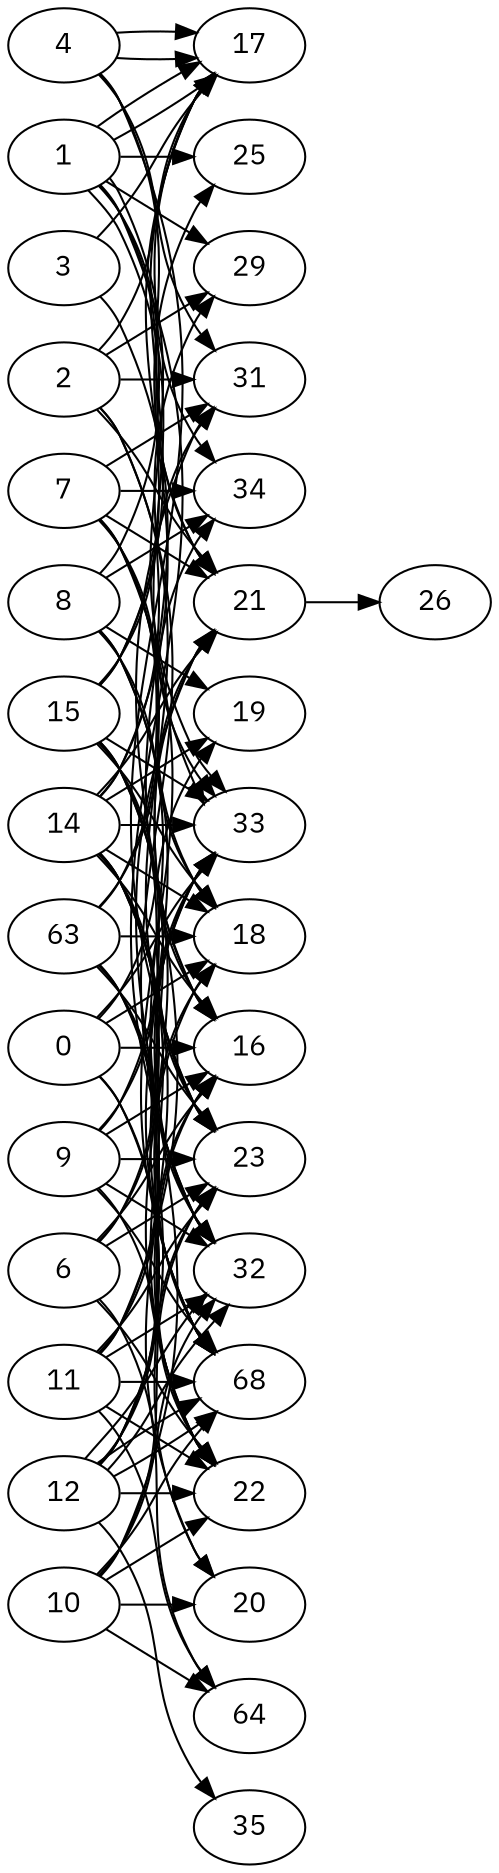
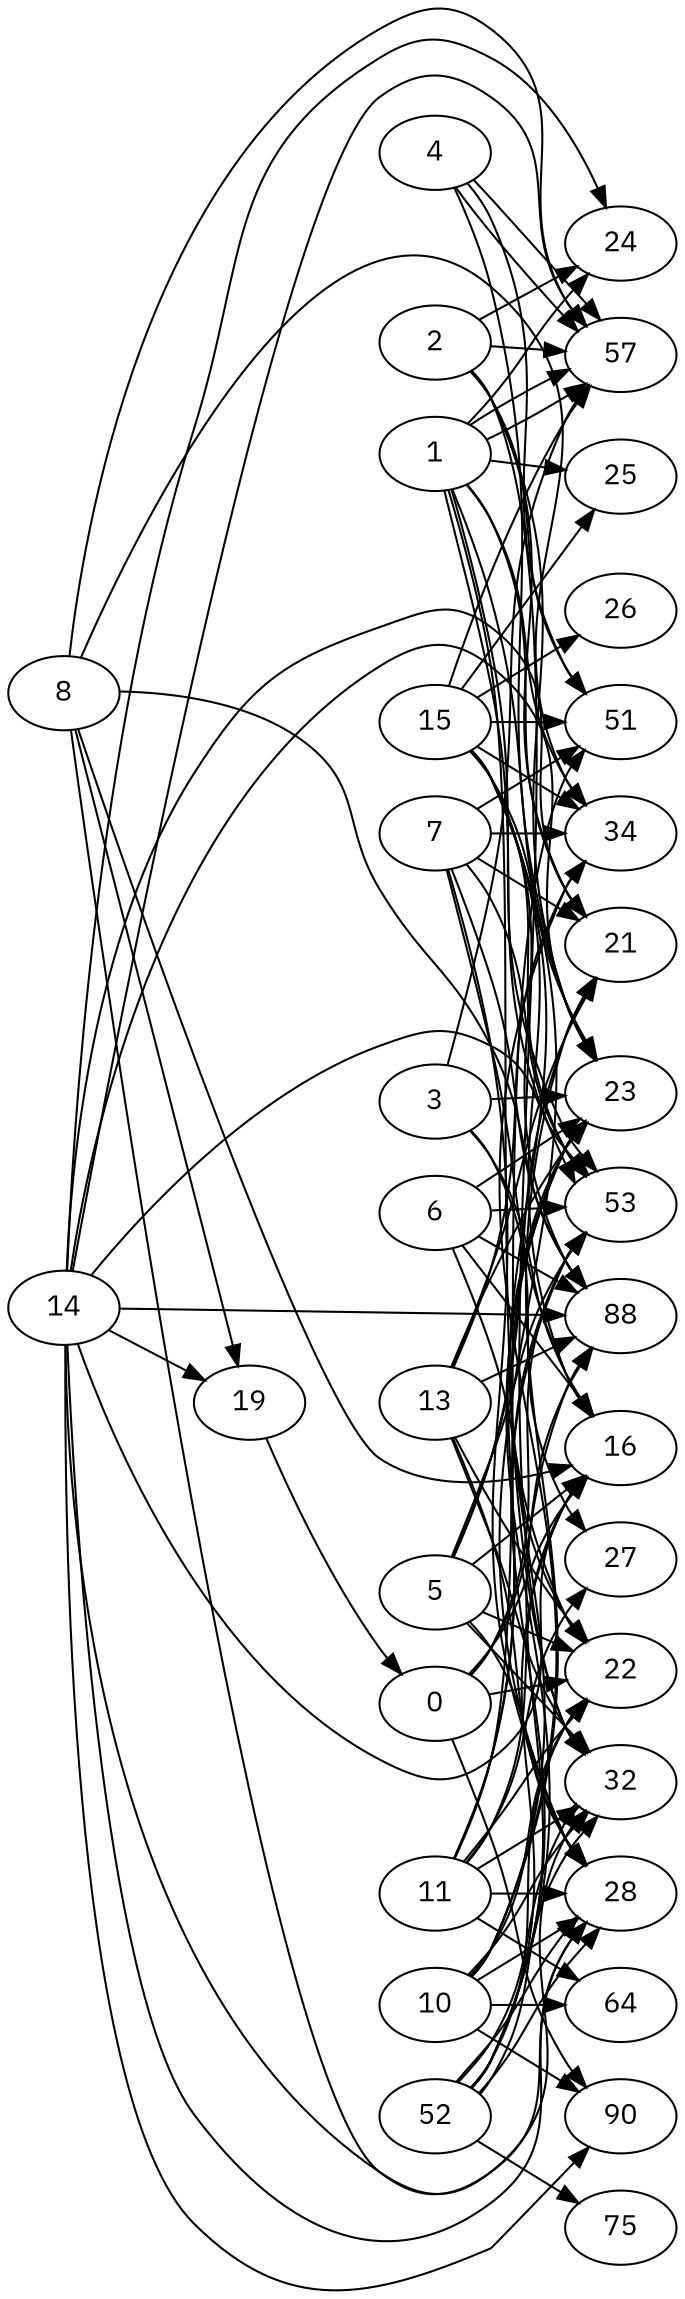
(250, 45) -> (621, 355)
(250, 268) -> (621, 244)
(157, 313) -> none
(250, 380) -> (621, 722)
(332, 602) -> (519, 672)
none -> (520, 766)
none -> (519, 772)
(250, 825) -> (621, 1205)
(155, 891) -> (321, 1552)
(158, 926) -> (244, 1185)
(64, 936) -> (435, 1403)
(250, 936) -> (621, 1316)
none -> (518, 1098)
(158, 1149) -> none
(64, 1159) -> (435, 1592)
(250, 1382) -> (621, 1894)
none -> (530, 1430)
(156, 1483) -> none
(64, 1493) -> (435, 2116)
none -> (621, 1559)
(250, 1605) -> (621, 2116)
(250, 1827) -> (621, 2228)
